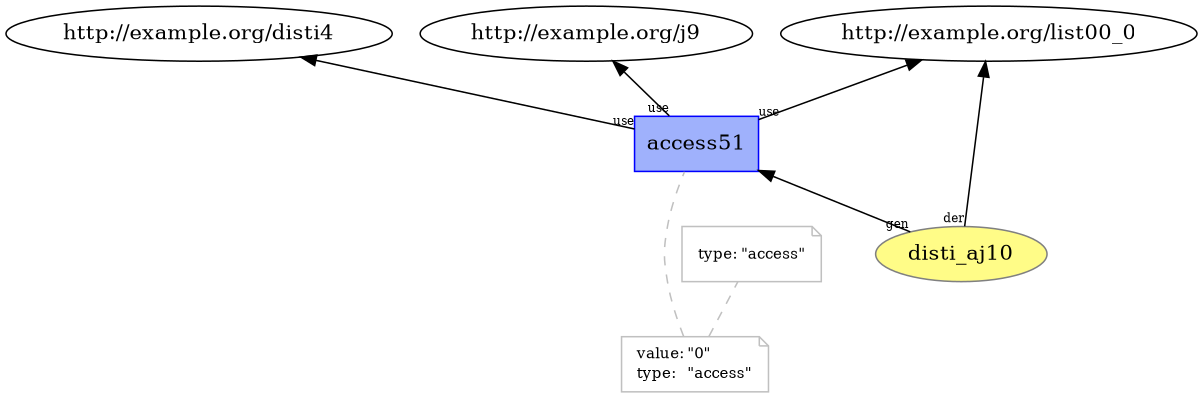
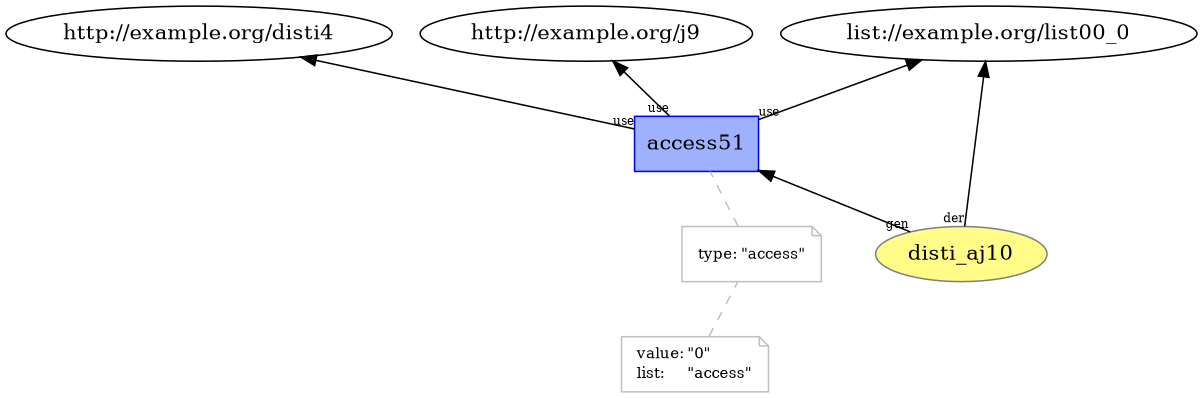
(989, 34) -> (989, 34)
(664, 254) -> (724, 199)
(657, 373) -> (651, 373)
